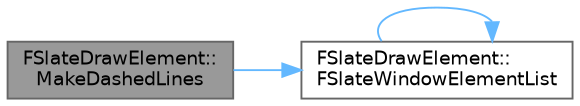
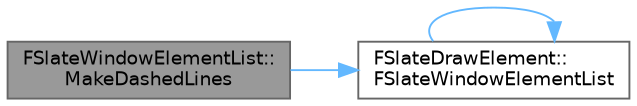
(120, 70) -> (149, 70)
